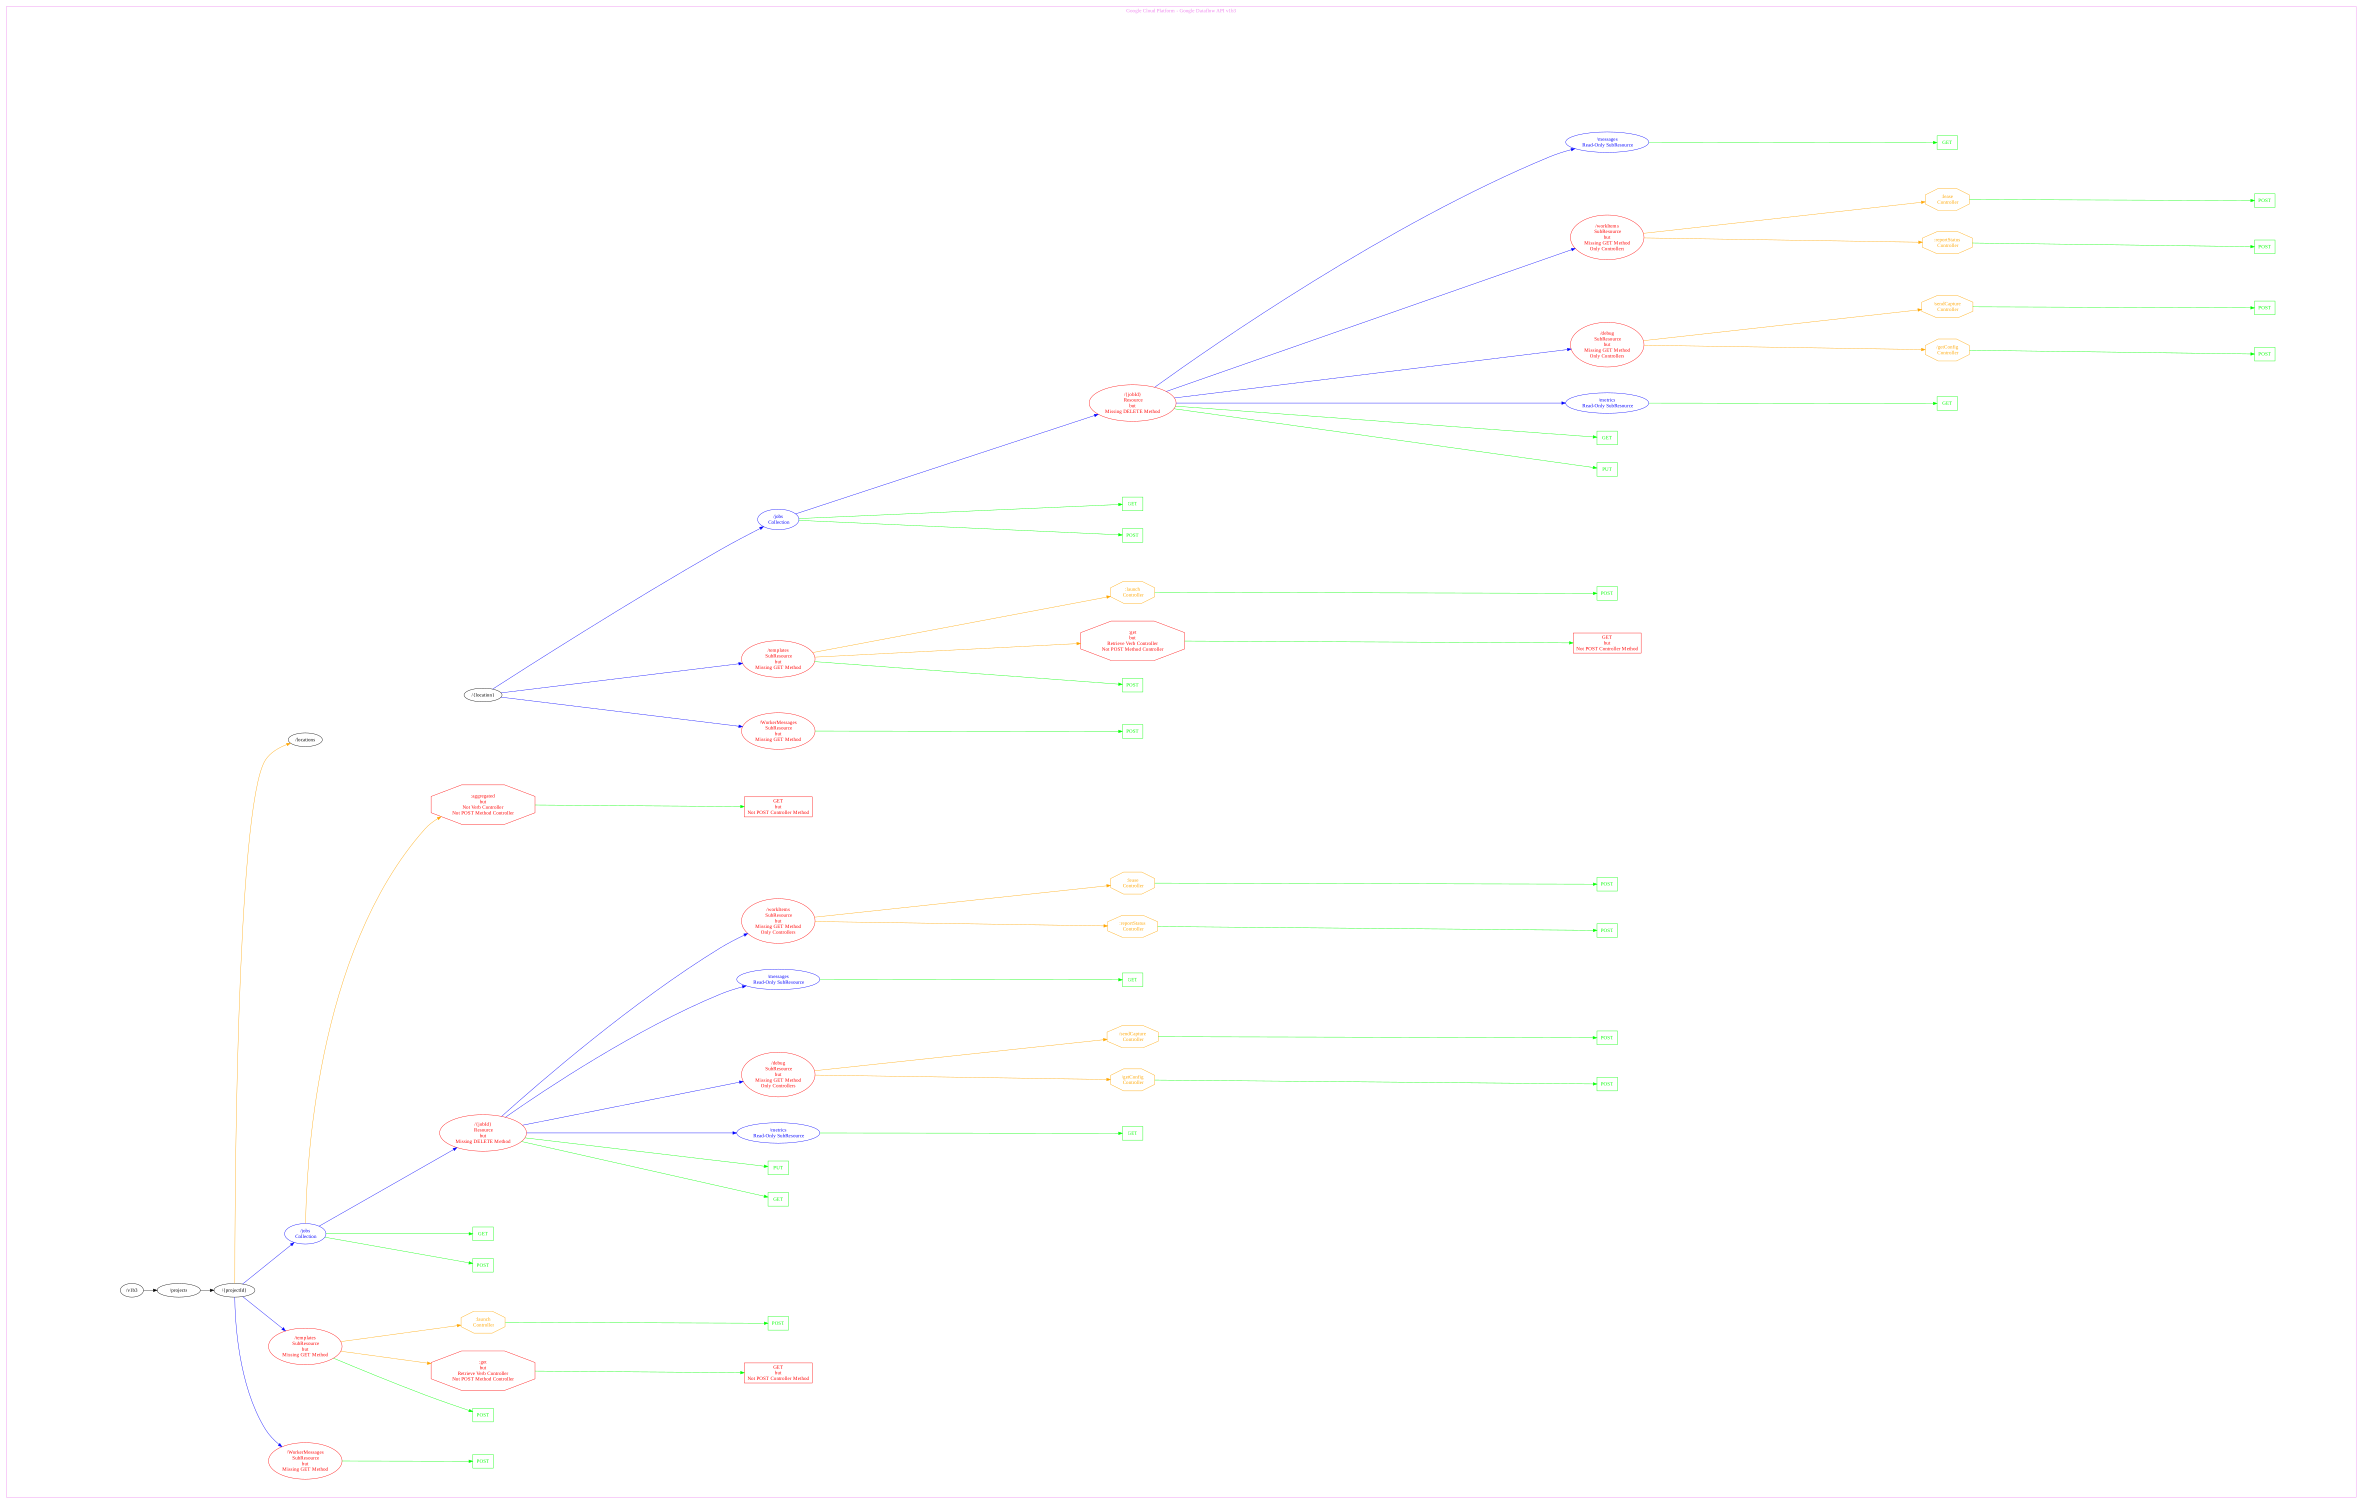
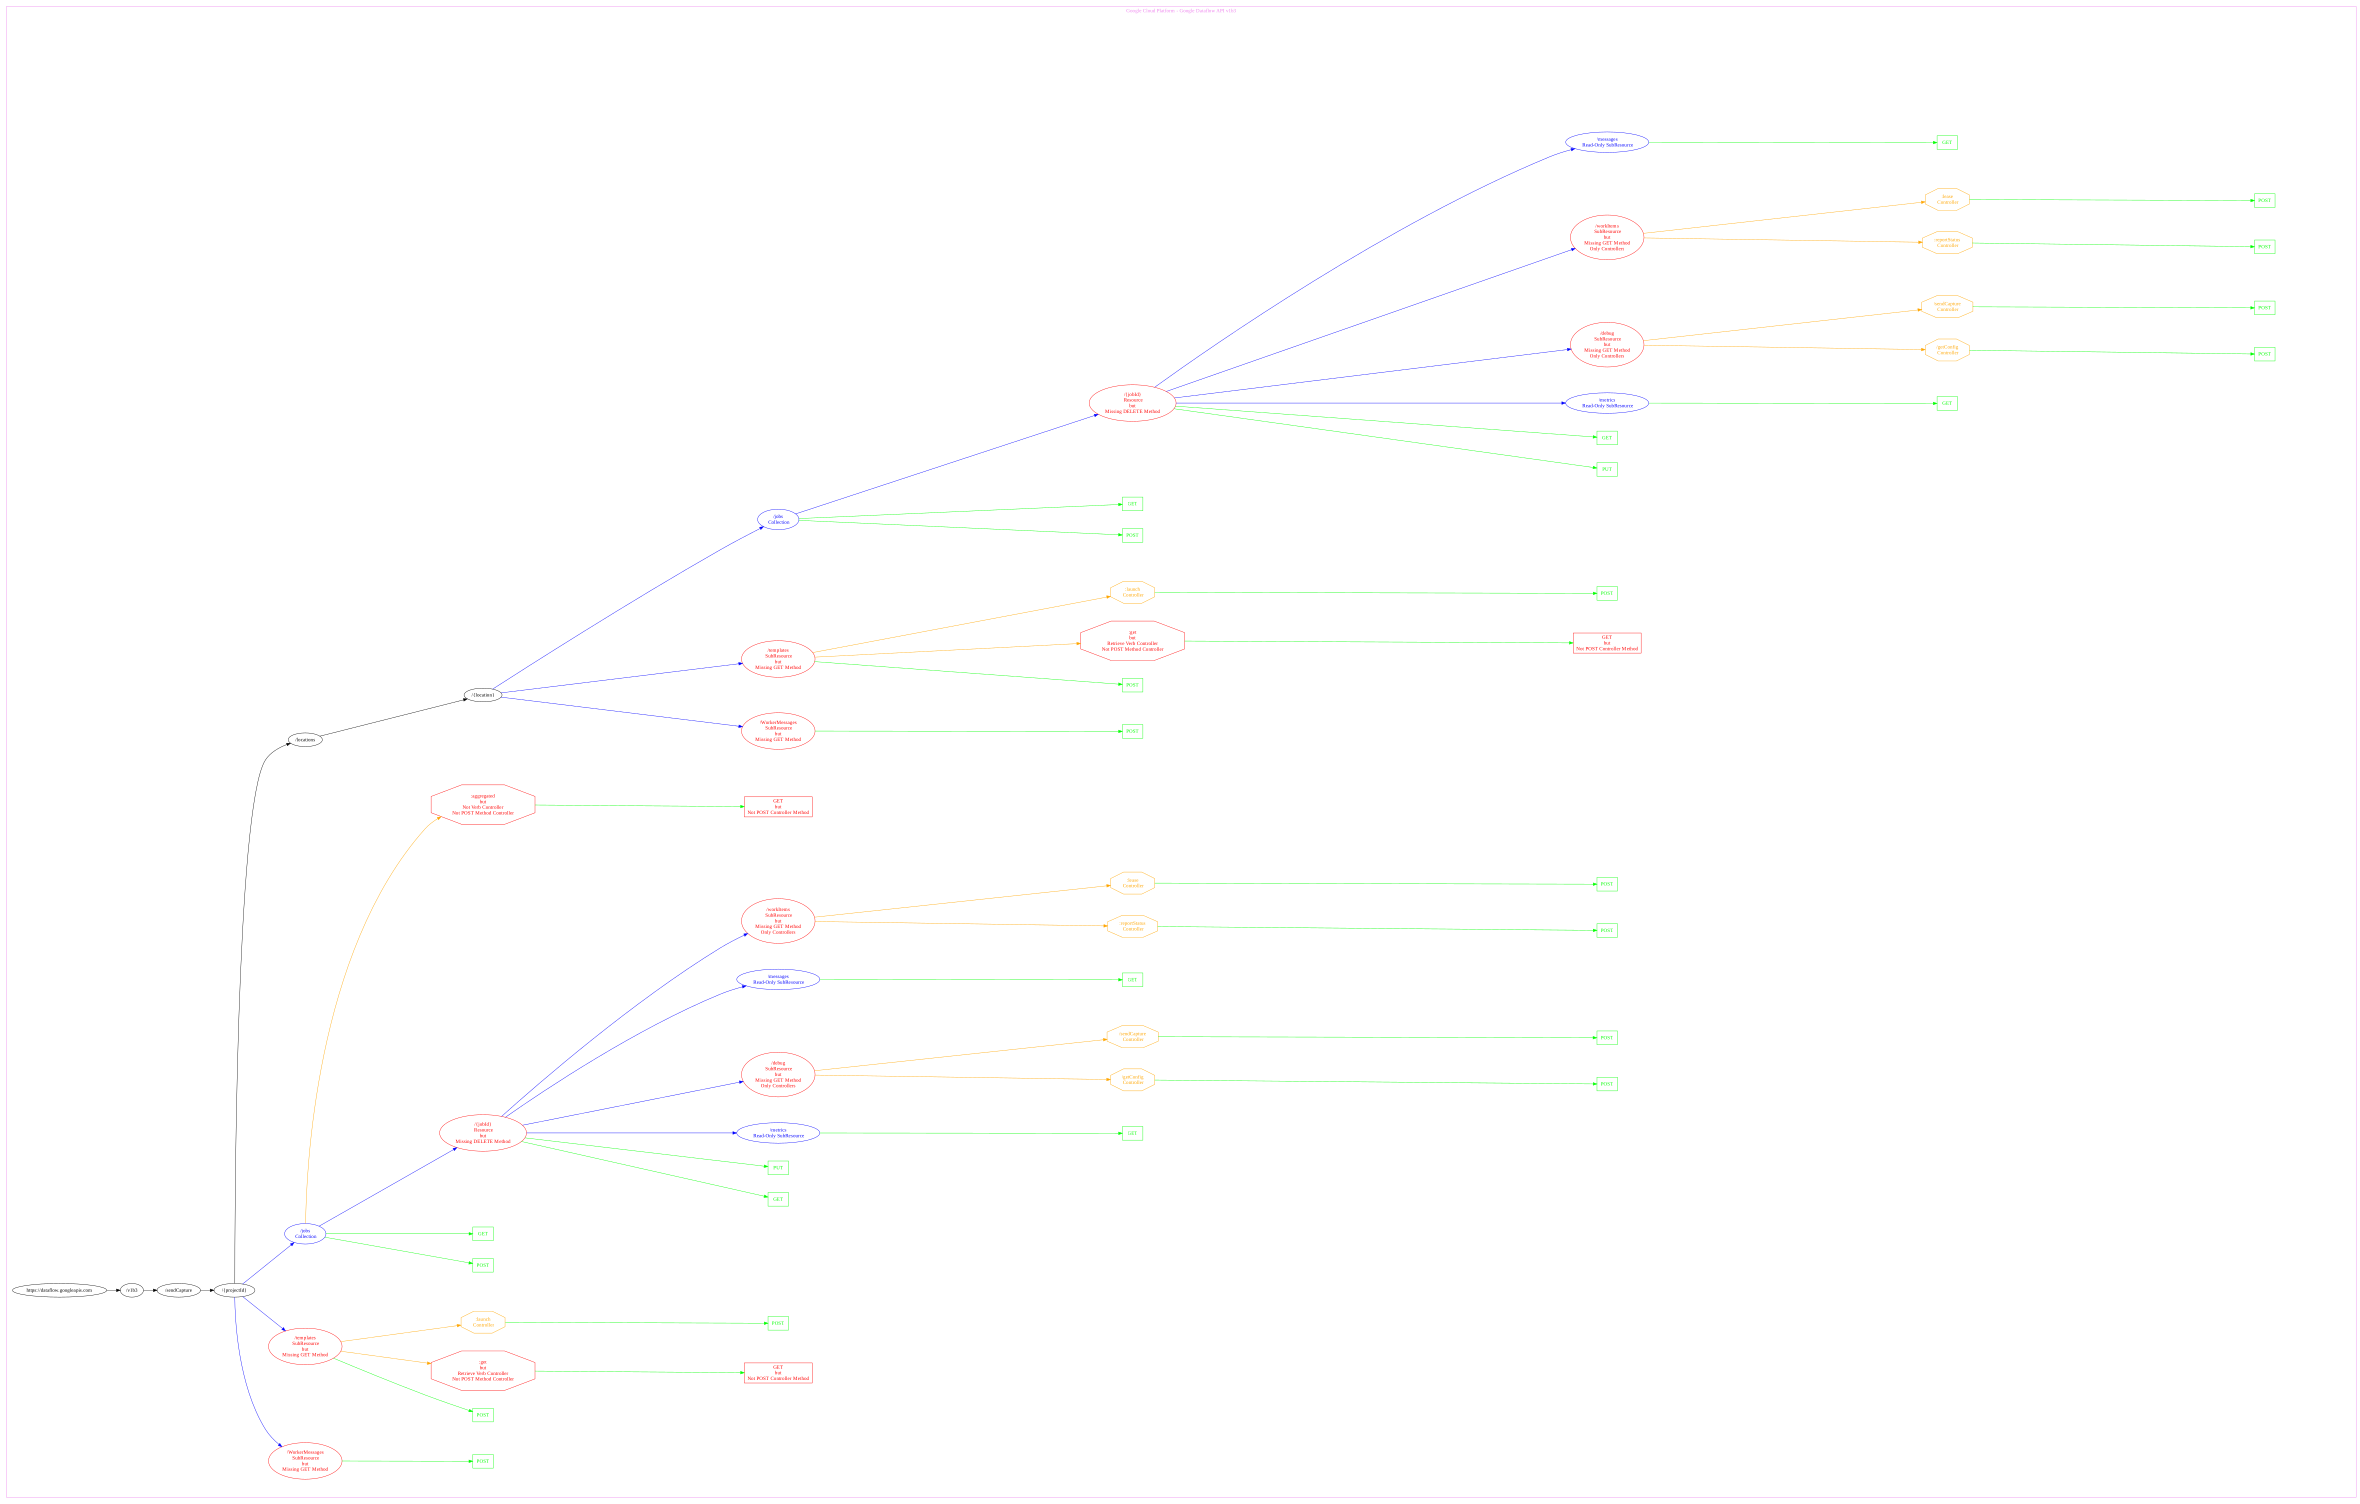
none -> (392, 718)
(239, 1007) -> (239, 1007)
none -> (60, 1290)
(179, 1290) -> (179, 1290)
